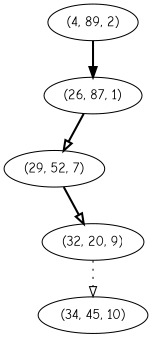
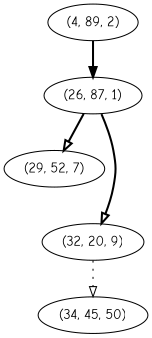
(71, 201) -> (115, 164)
(93, 315) -> (93, 315)
